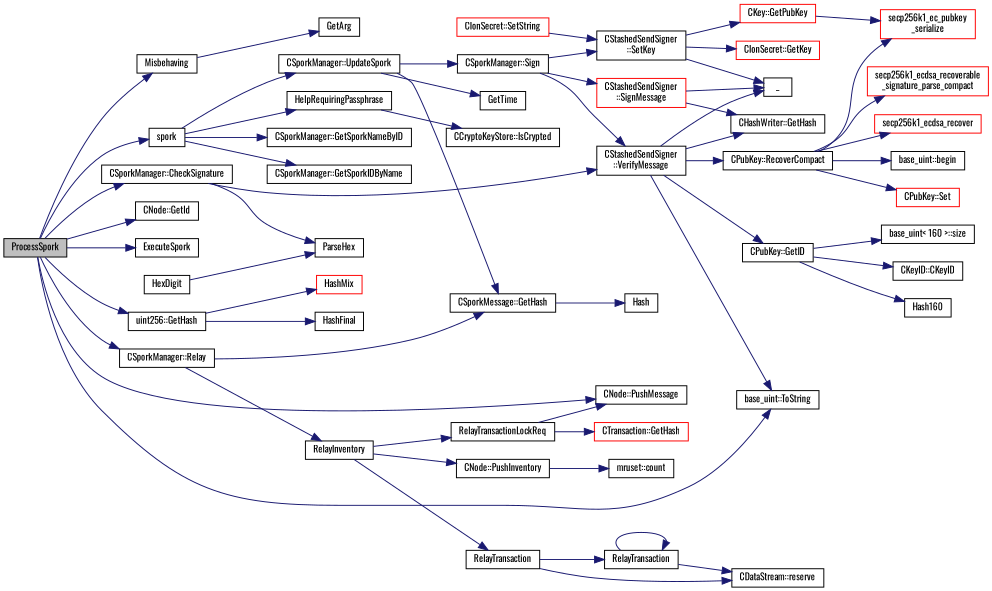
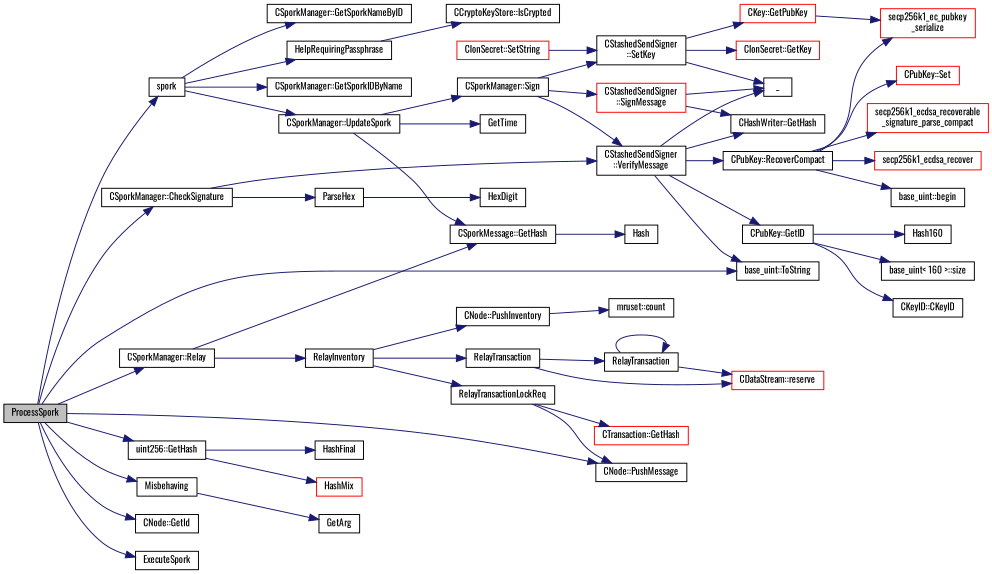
(248, 267) -> (417, 197)
(778, 578) -> (778, 380)
